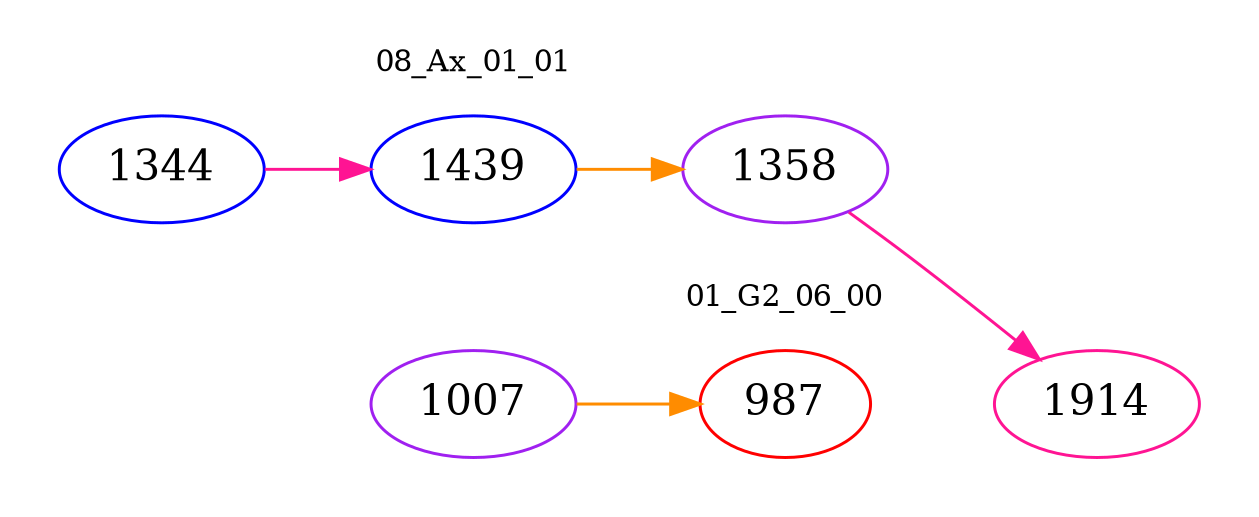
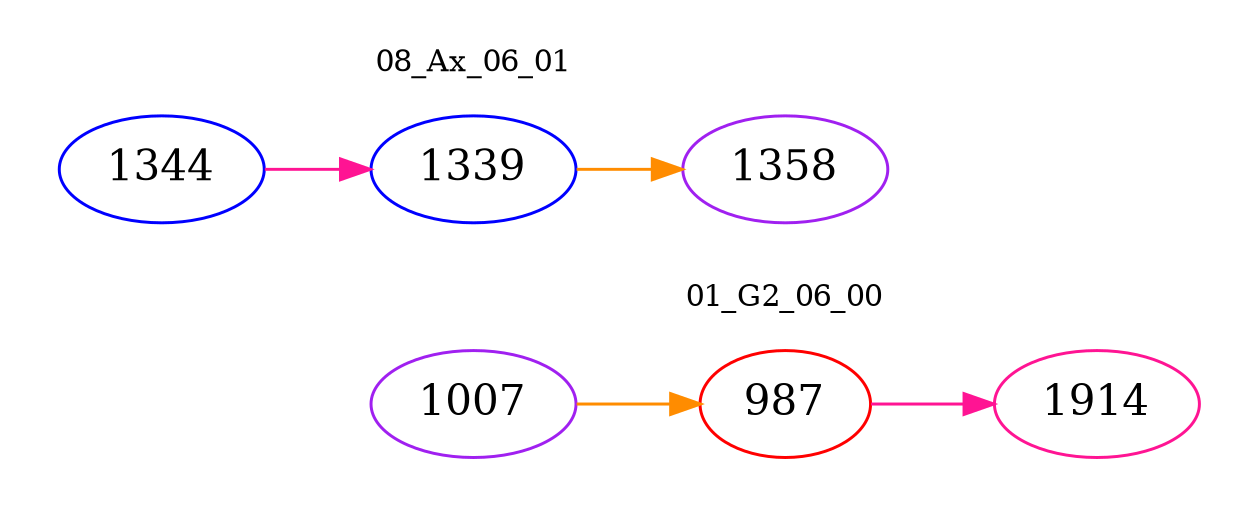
(474, 64) -> (474, 64)
(474, 169) -> (474, 169)
(950, 288) -> (917, 404)
